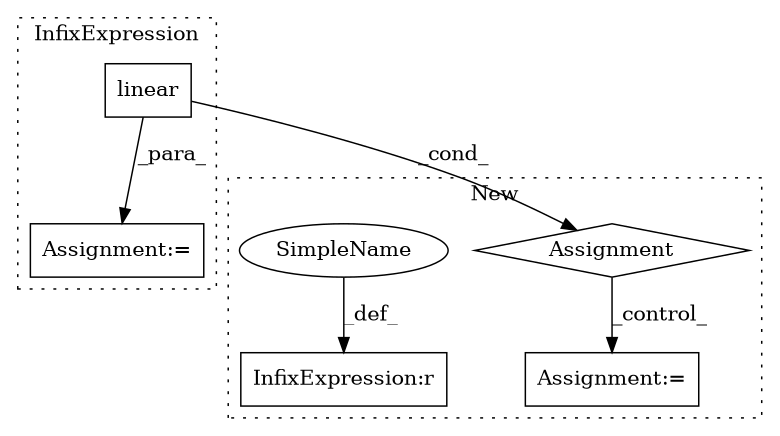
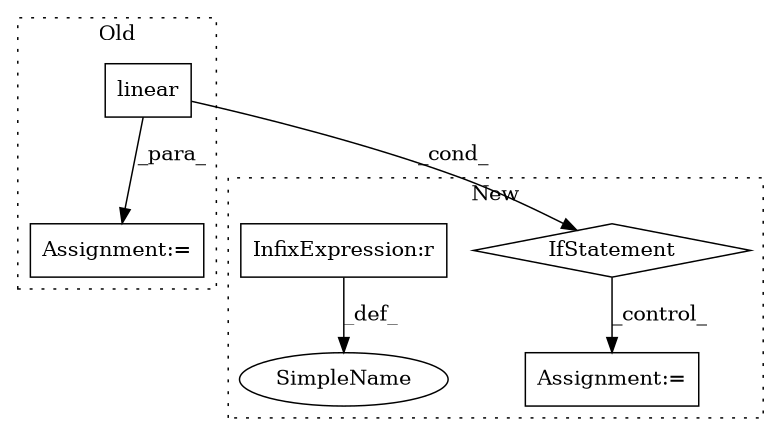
(117, 35) -> (117, 35)
(612, 250) -> (612, 250)
(344, 307) -> (344, 307)
